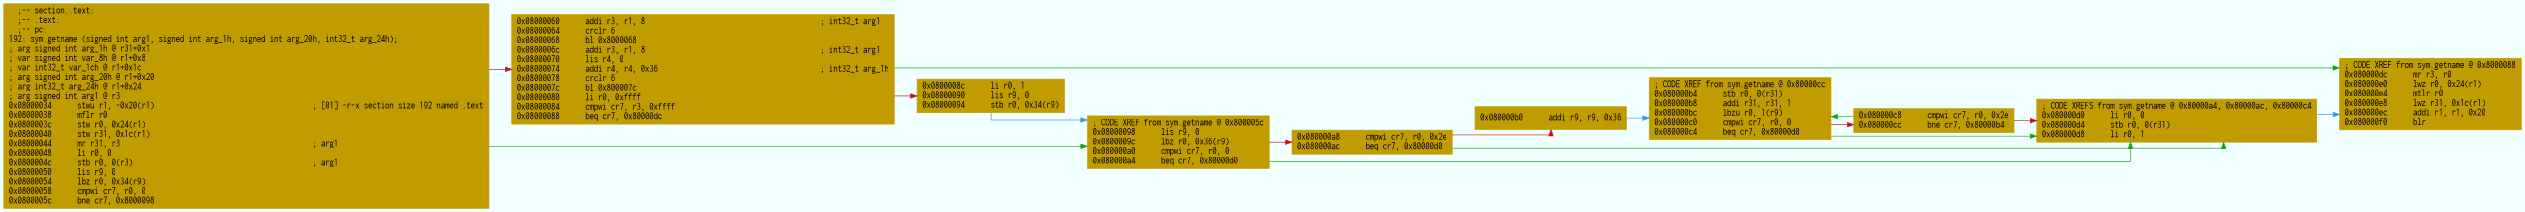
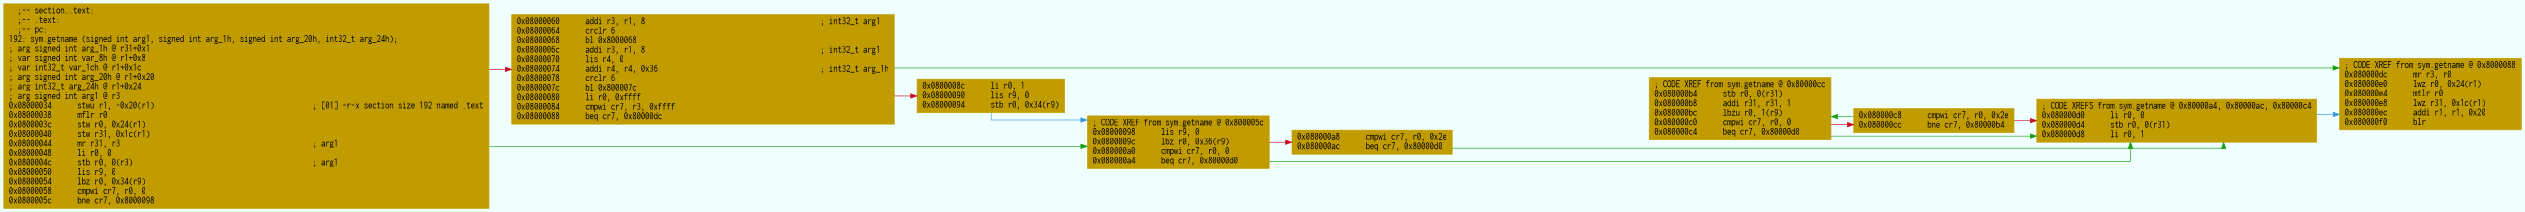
(1551, 118) -> none
